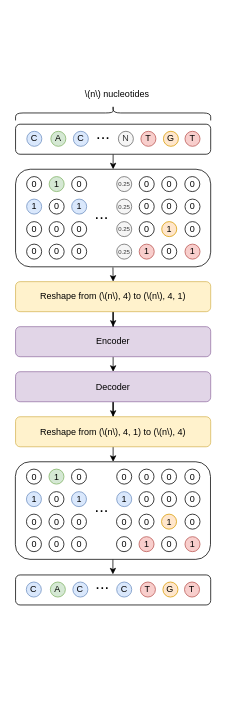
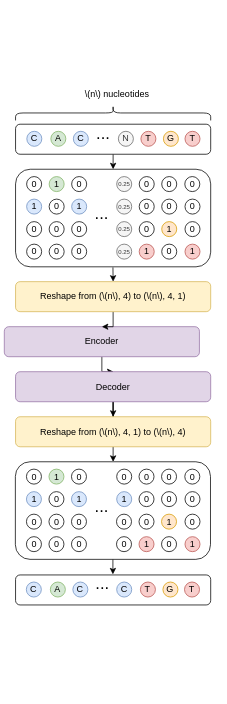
(113, 341) -> (102, 341)
